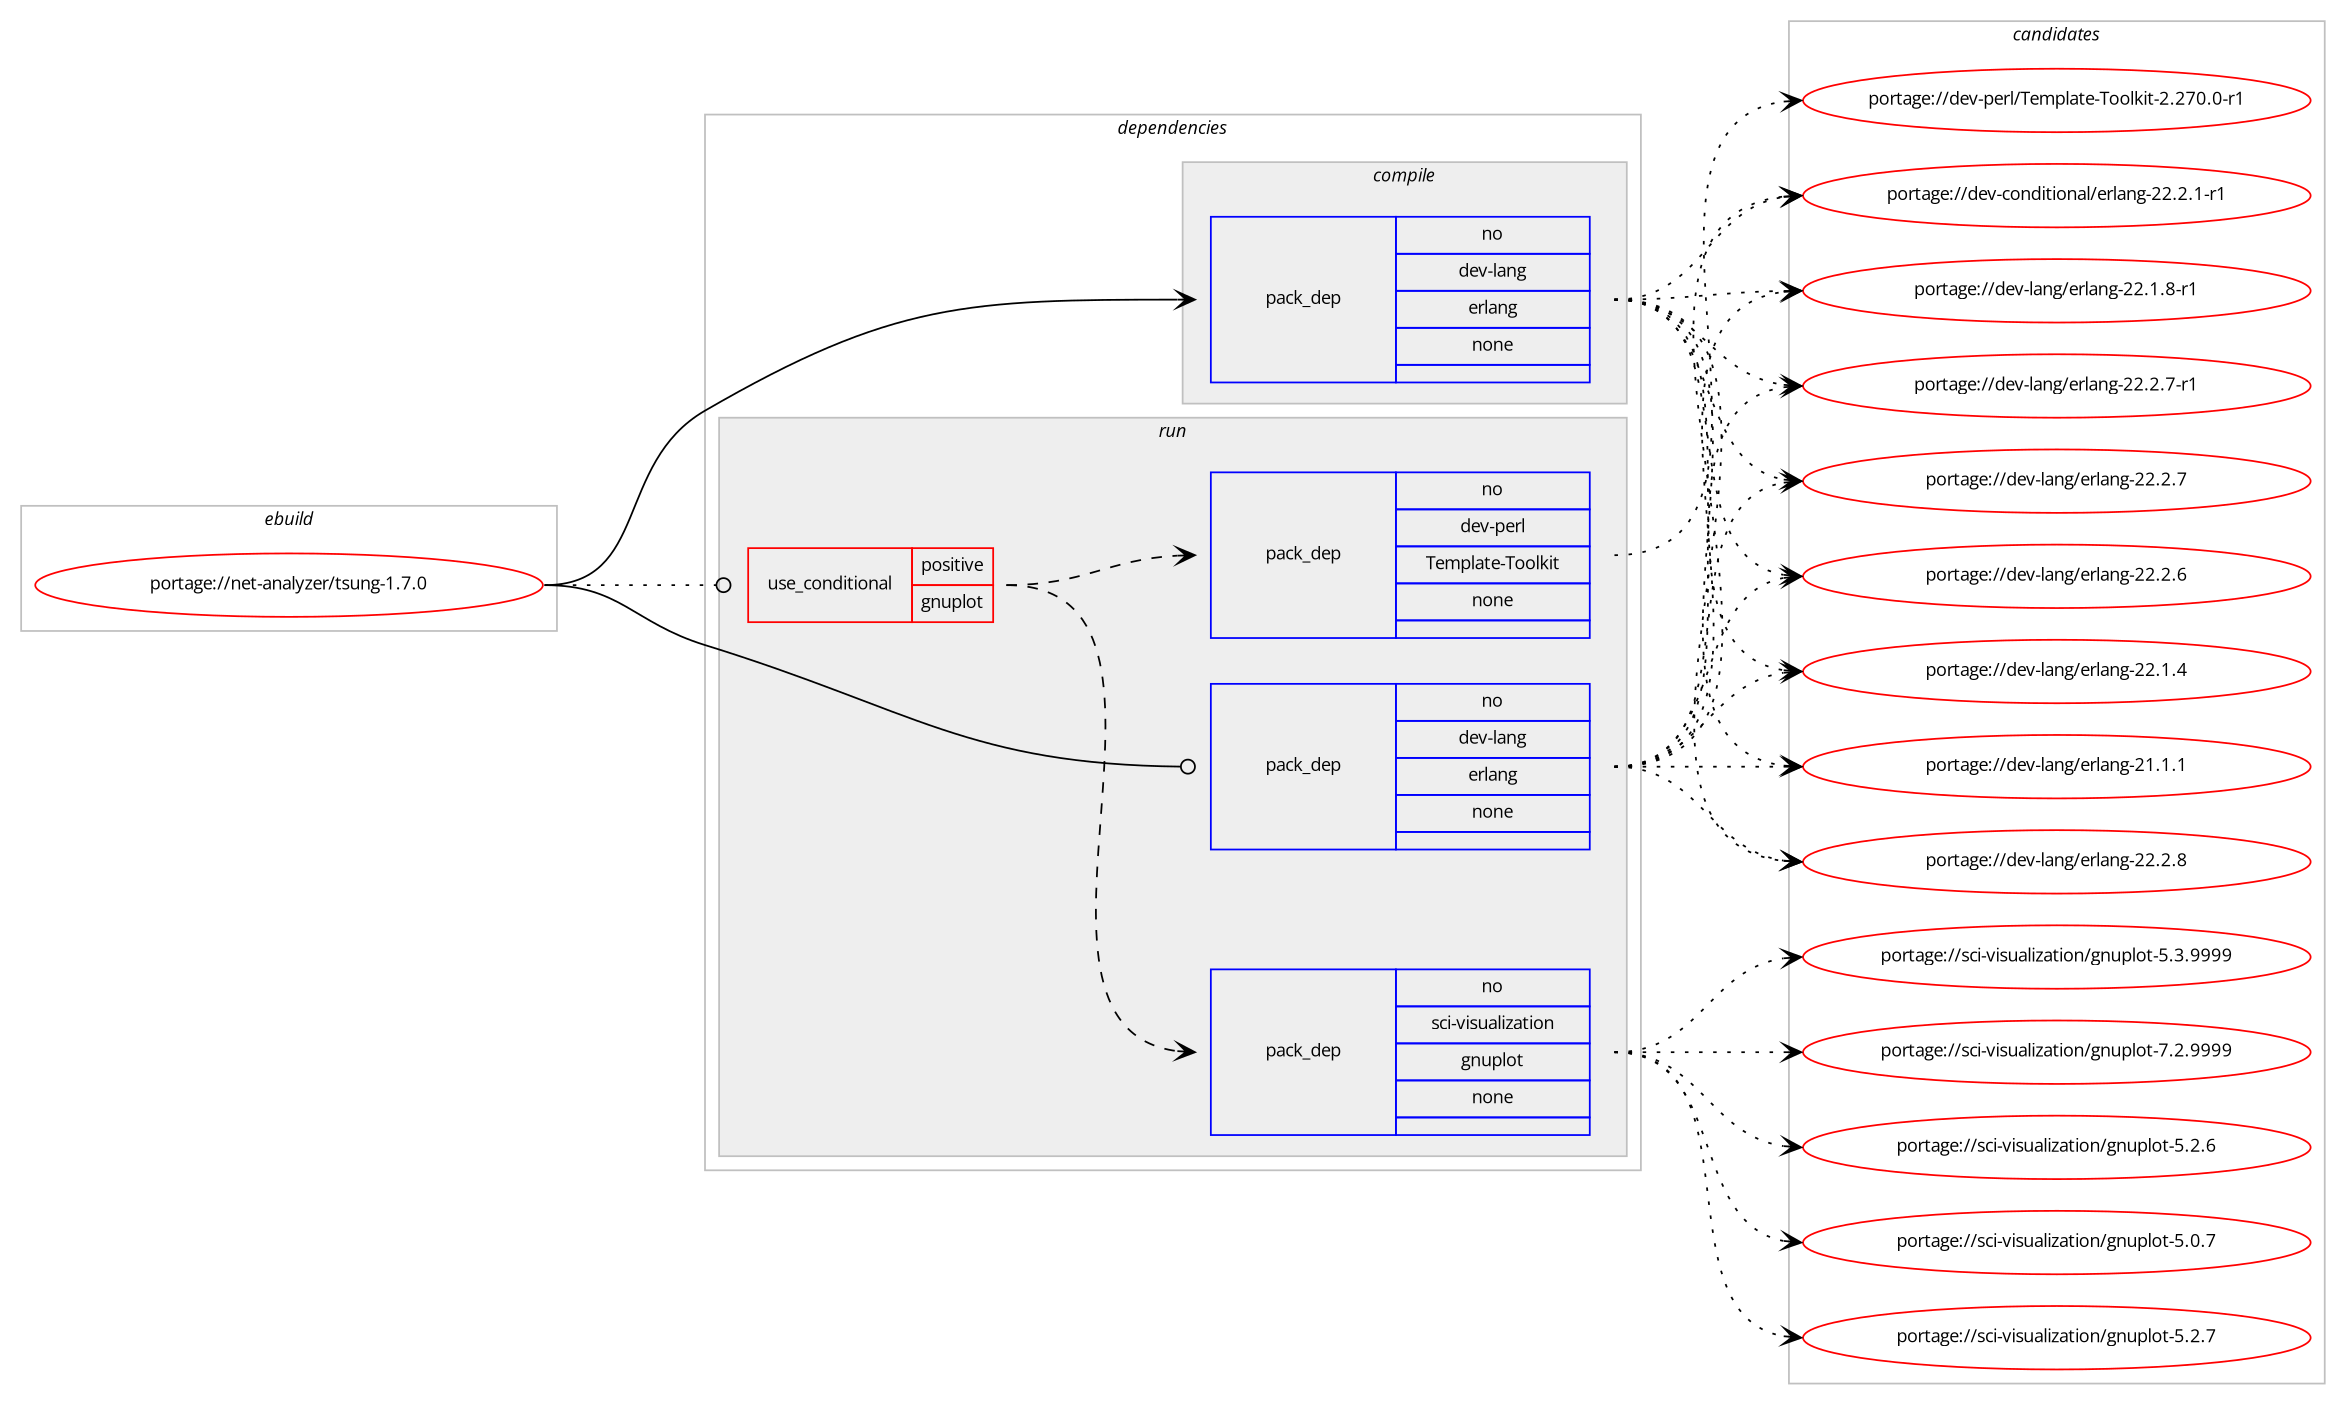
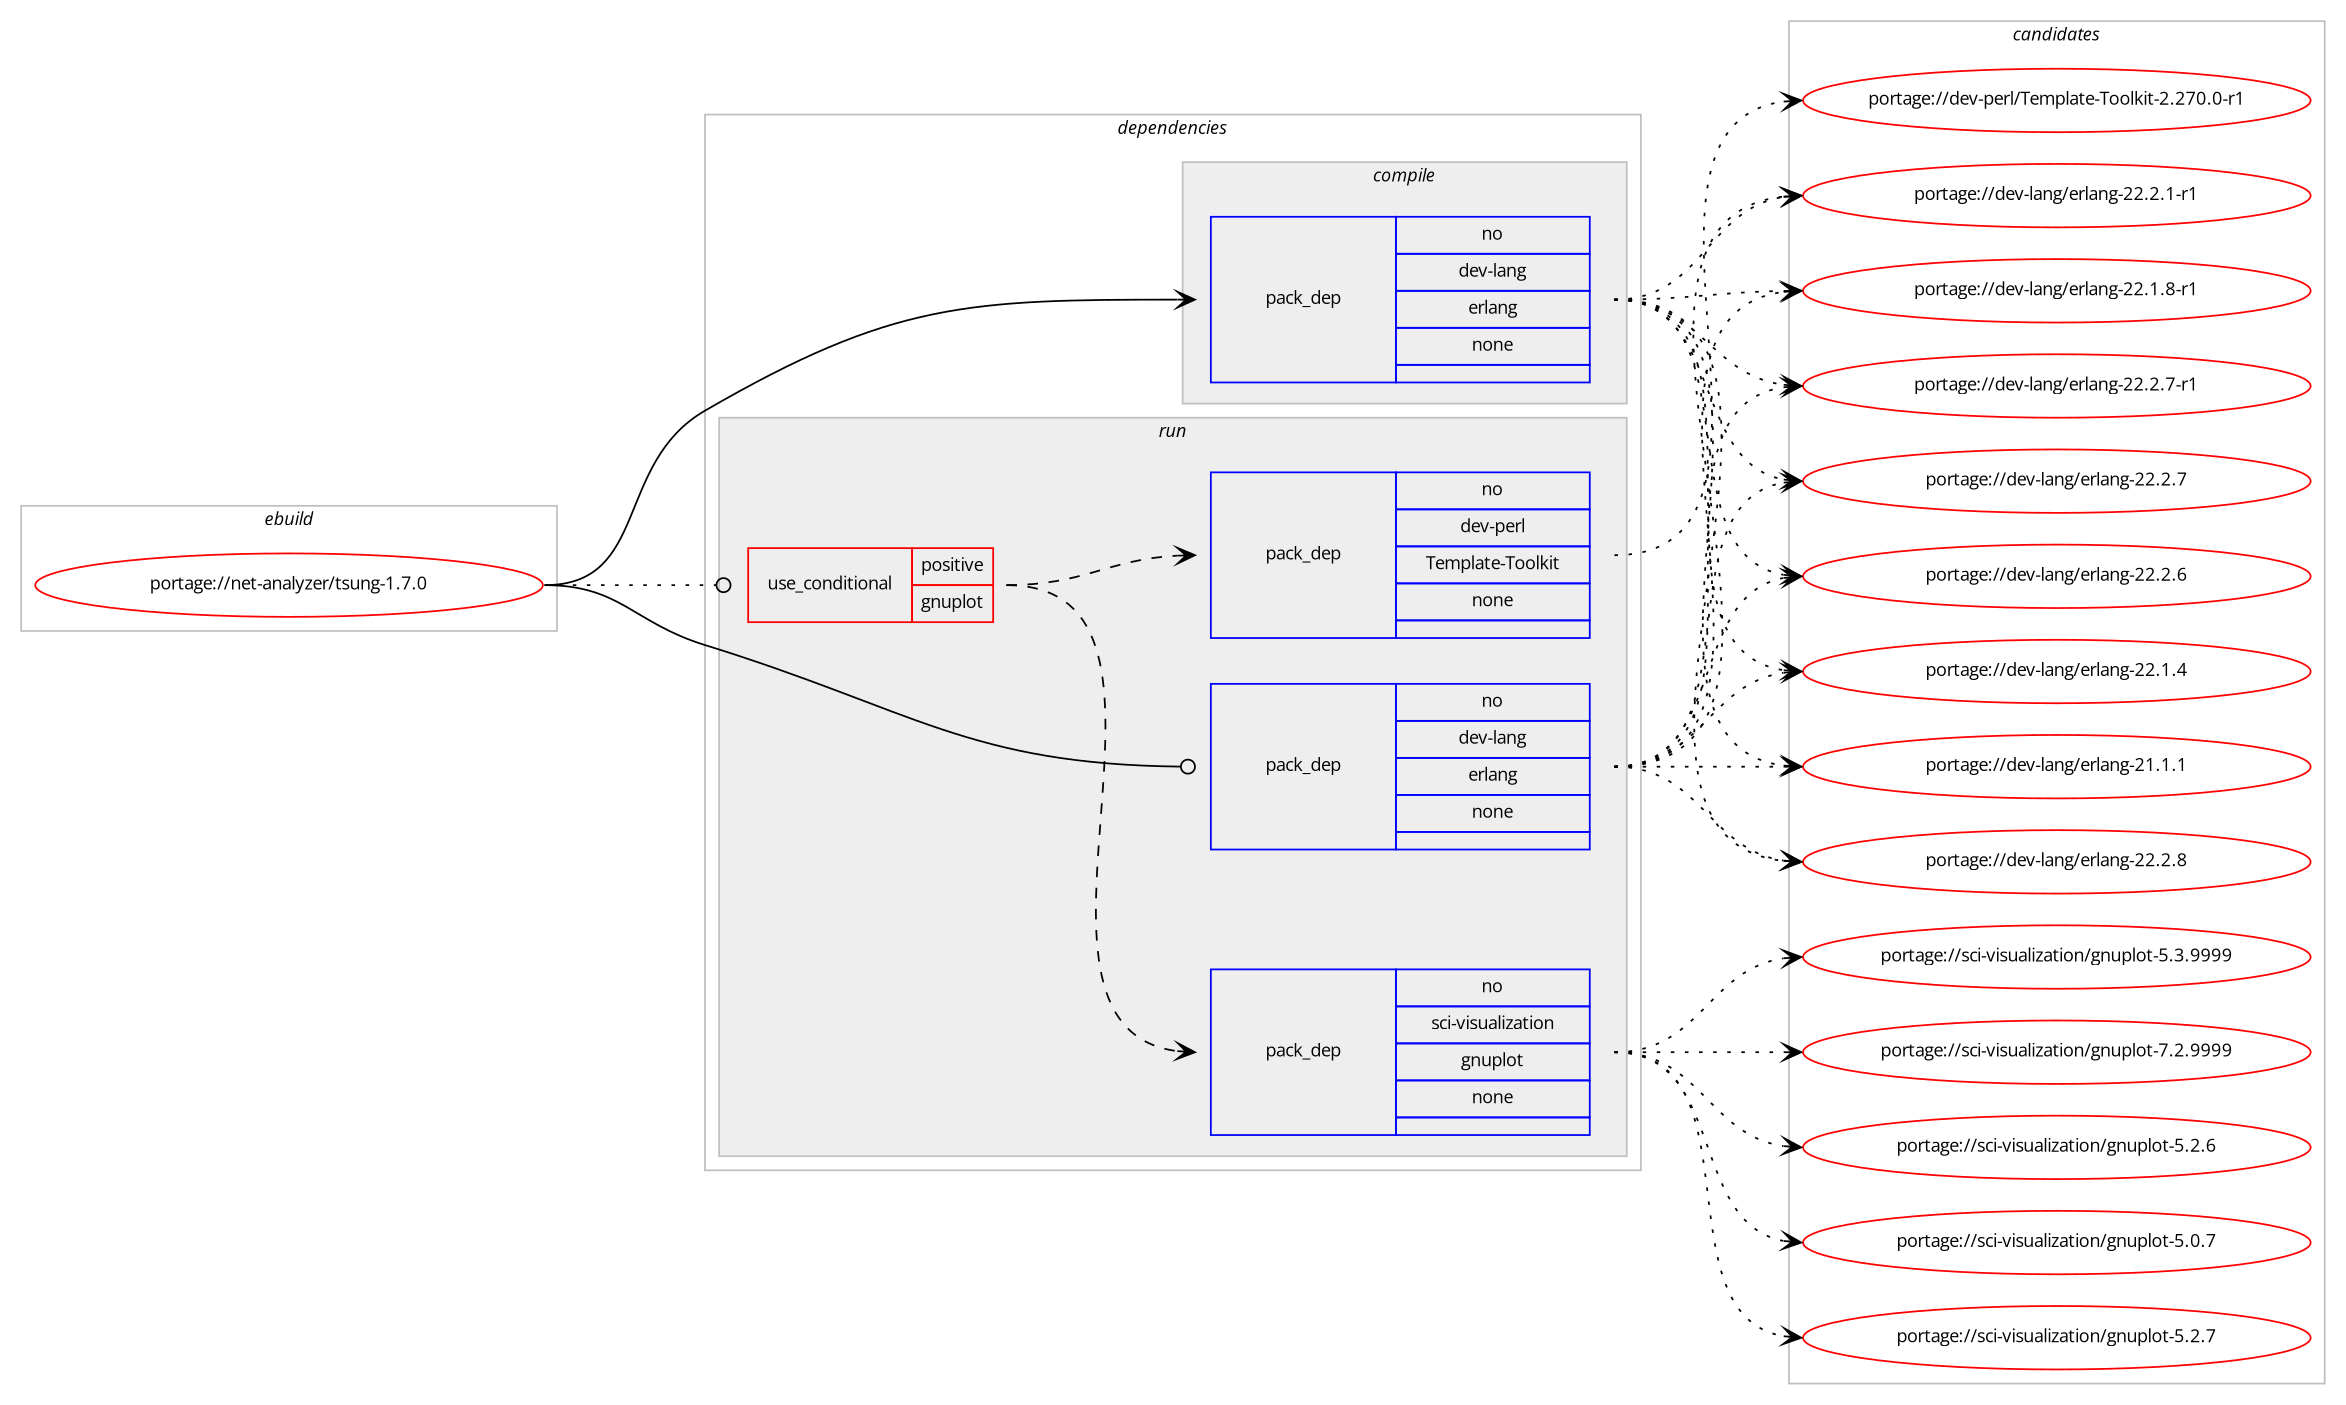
(2057, 196) -> (2057, 196)
